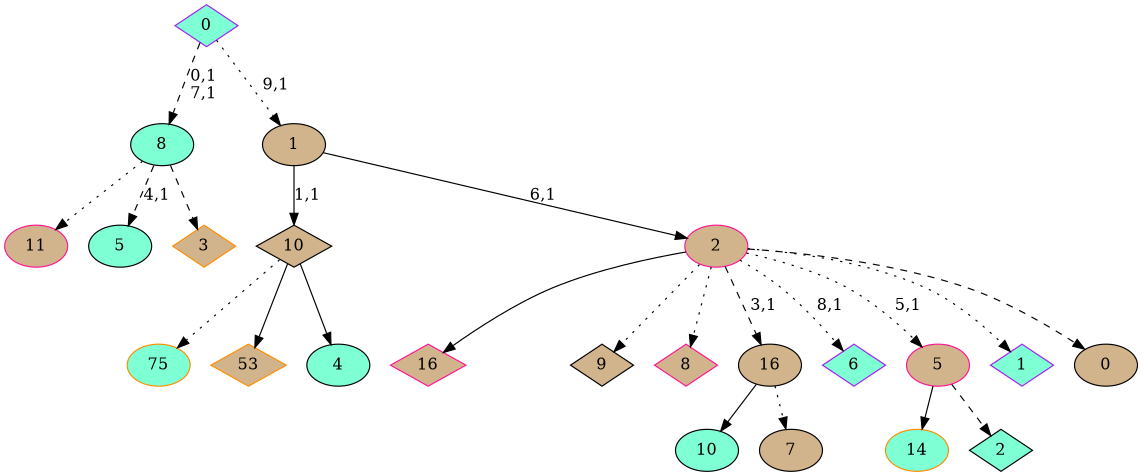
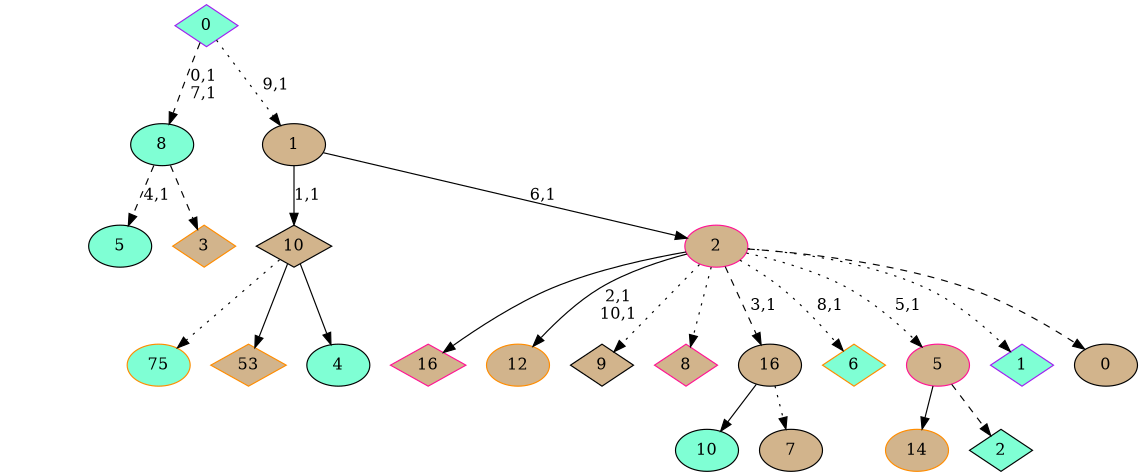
(36, 246) -> none
none -> (518, 365)
(854, 365) -> (854, 365)
(917, 450) -> (917, 450)
